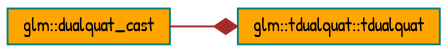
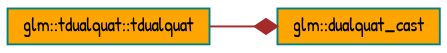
(192, 26) -> (232, 26)
